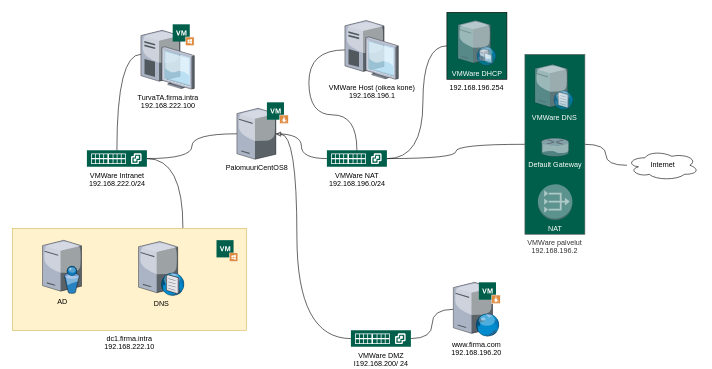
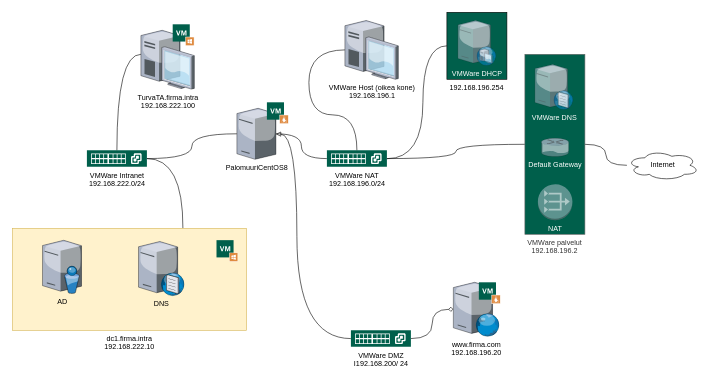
(442, 311) -> (439, 311)
